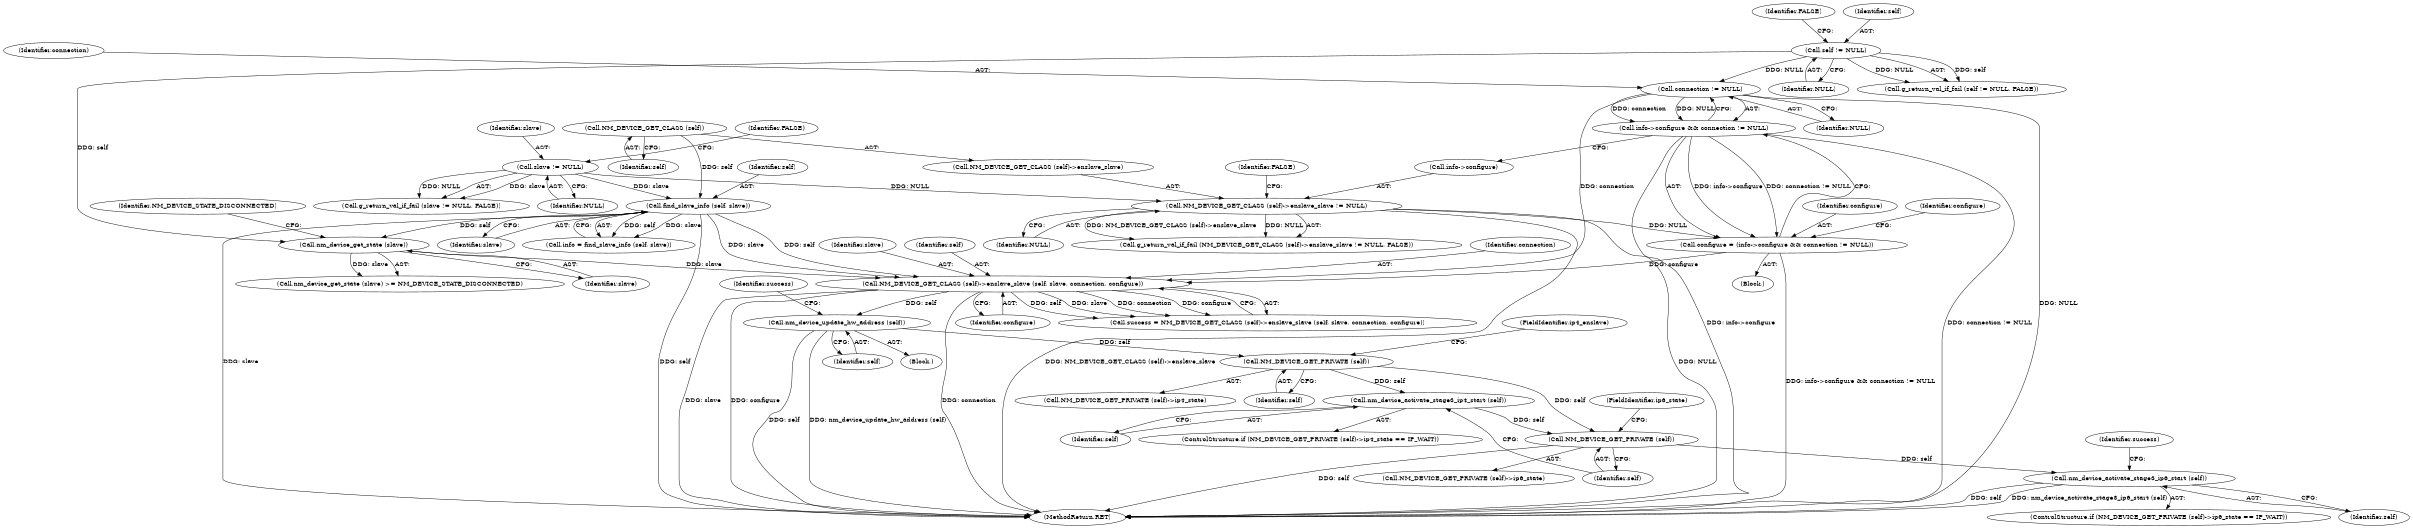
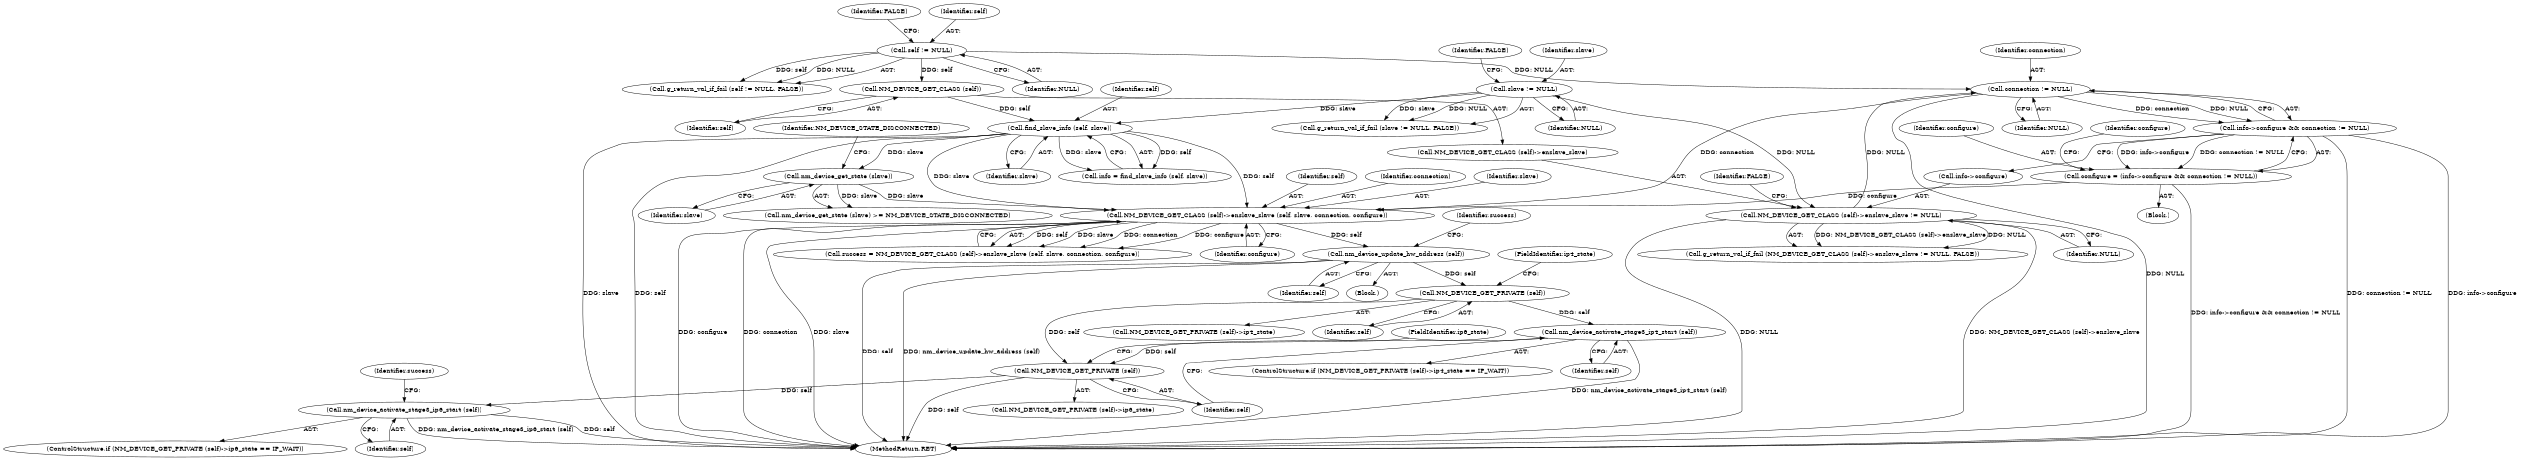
(771, 64) -> (922, 68)
(1594, 221) -> (1874, 112)
(475, 226) -> (906, 153)
(1565, 323) -> (1555, 254)
none -> (1315, 413)
